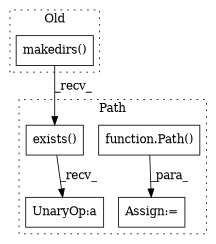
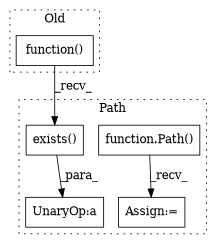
(55, 51) -> (55, 51)
(79, 176) -> (79, 176)
(169, 176) -> (169, 176)
